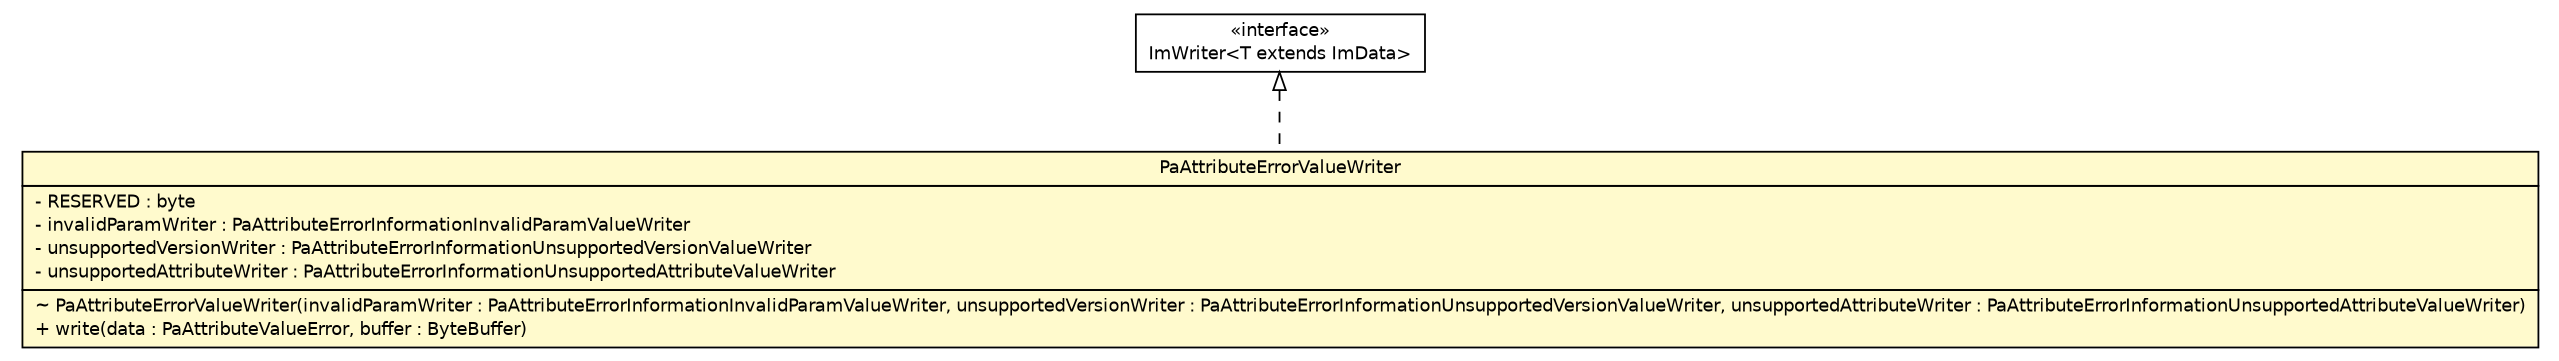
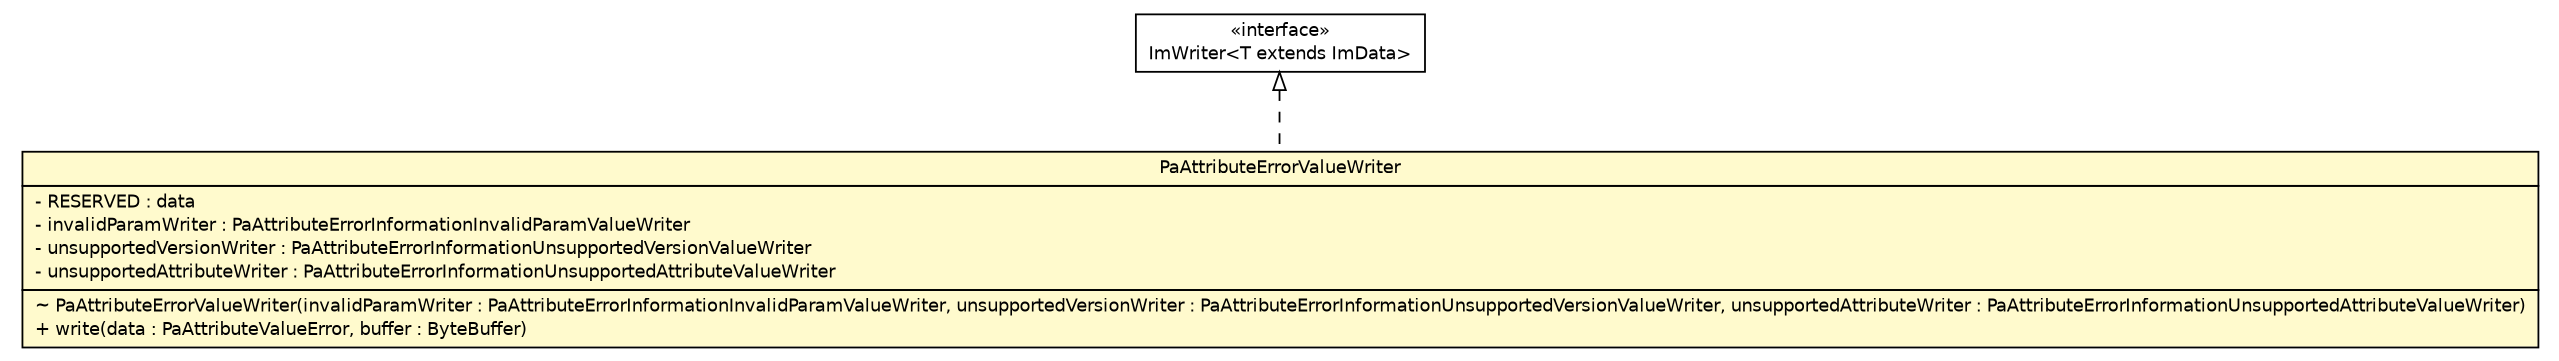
(116, 202) -> (116, 202)
